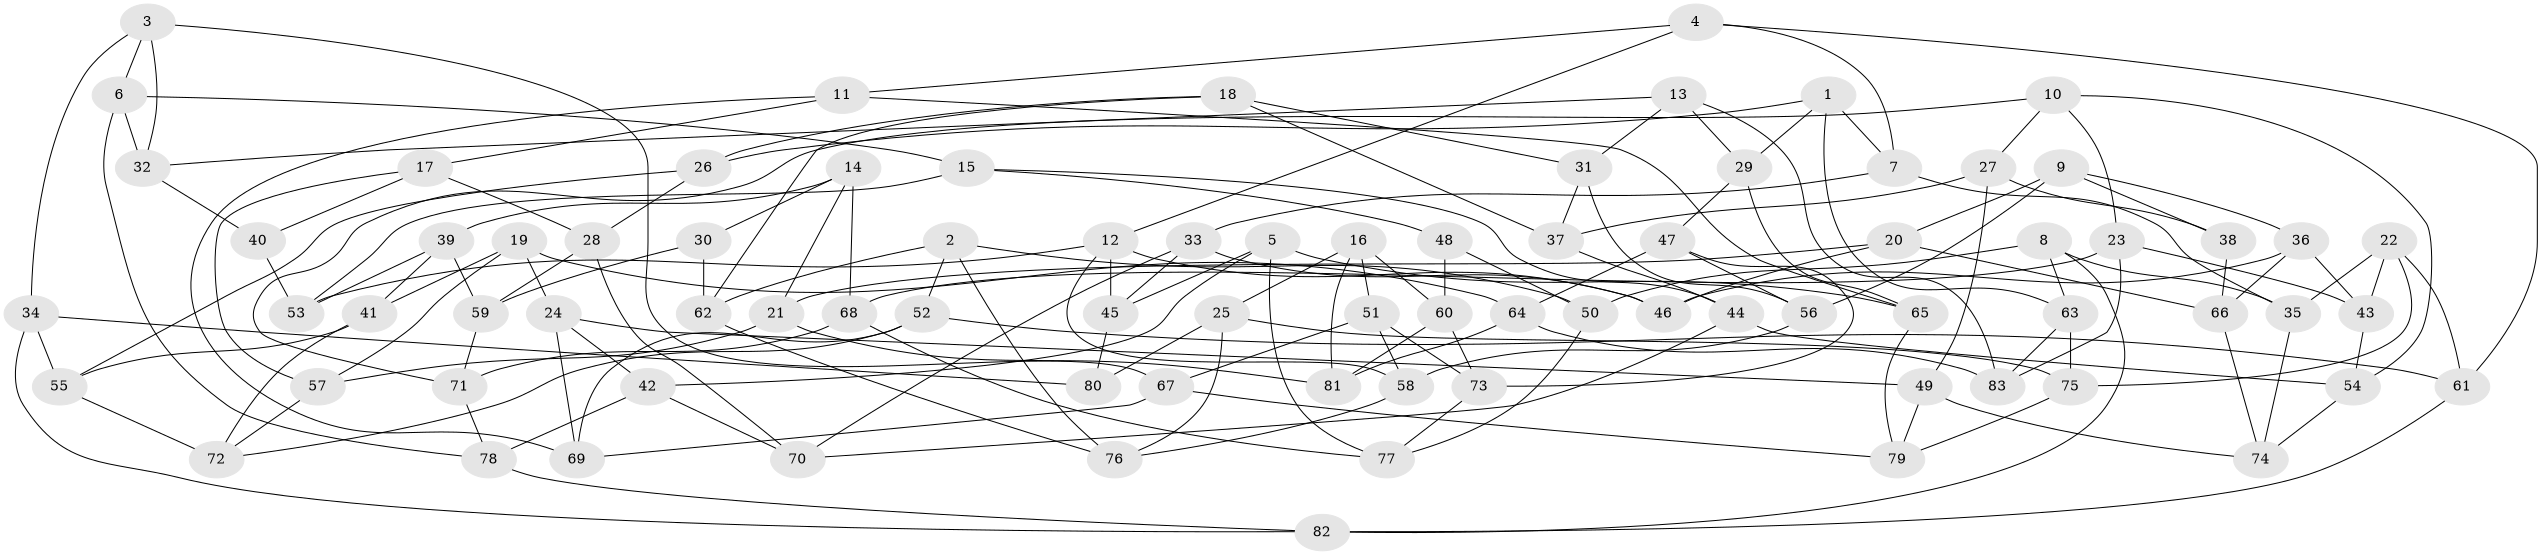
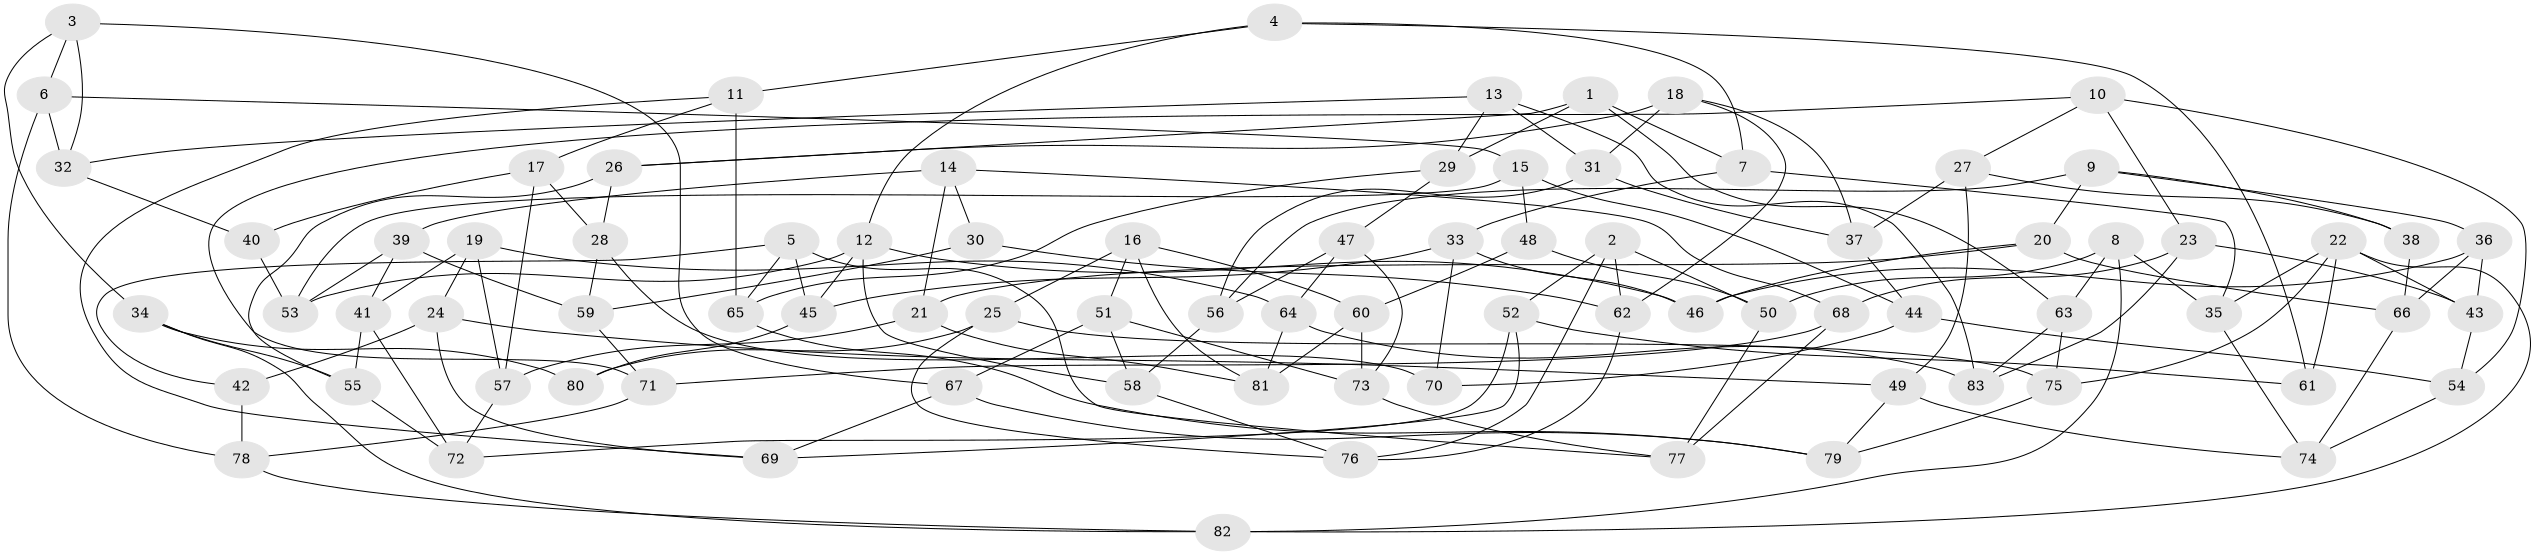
(723, 423) -> none
(1908, 520) -> (2028, 514)
